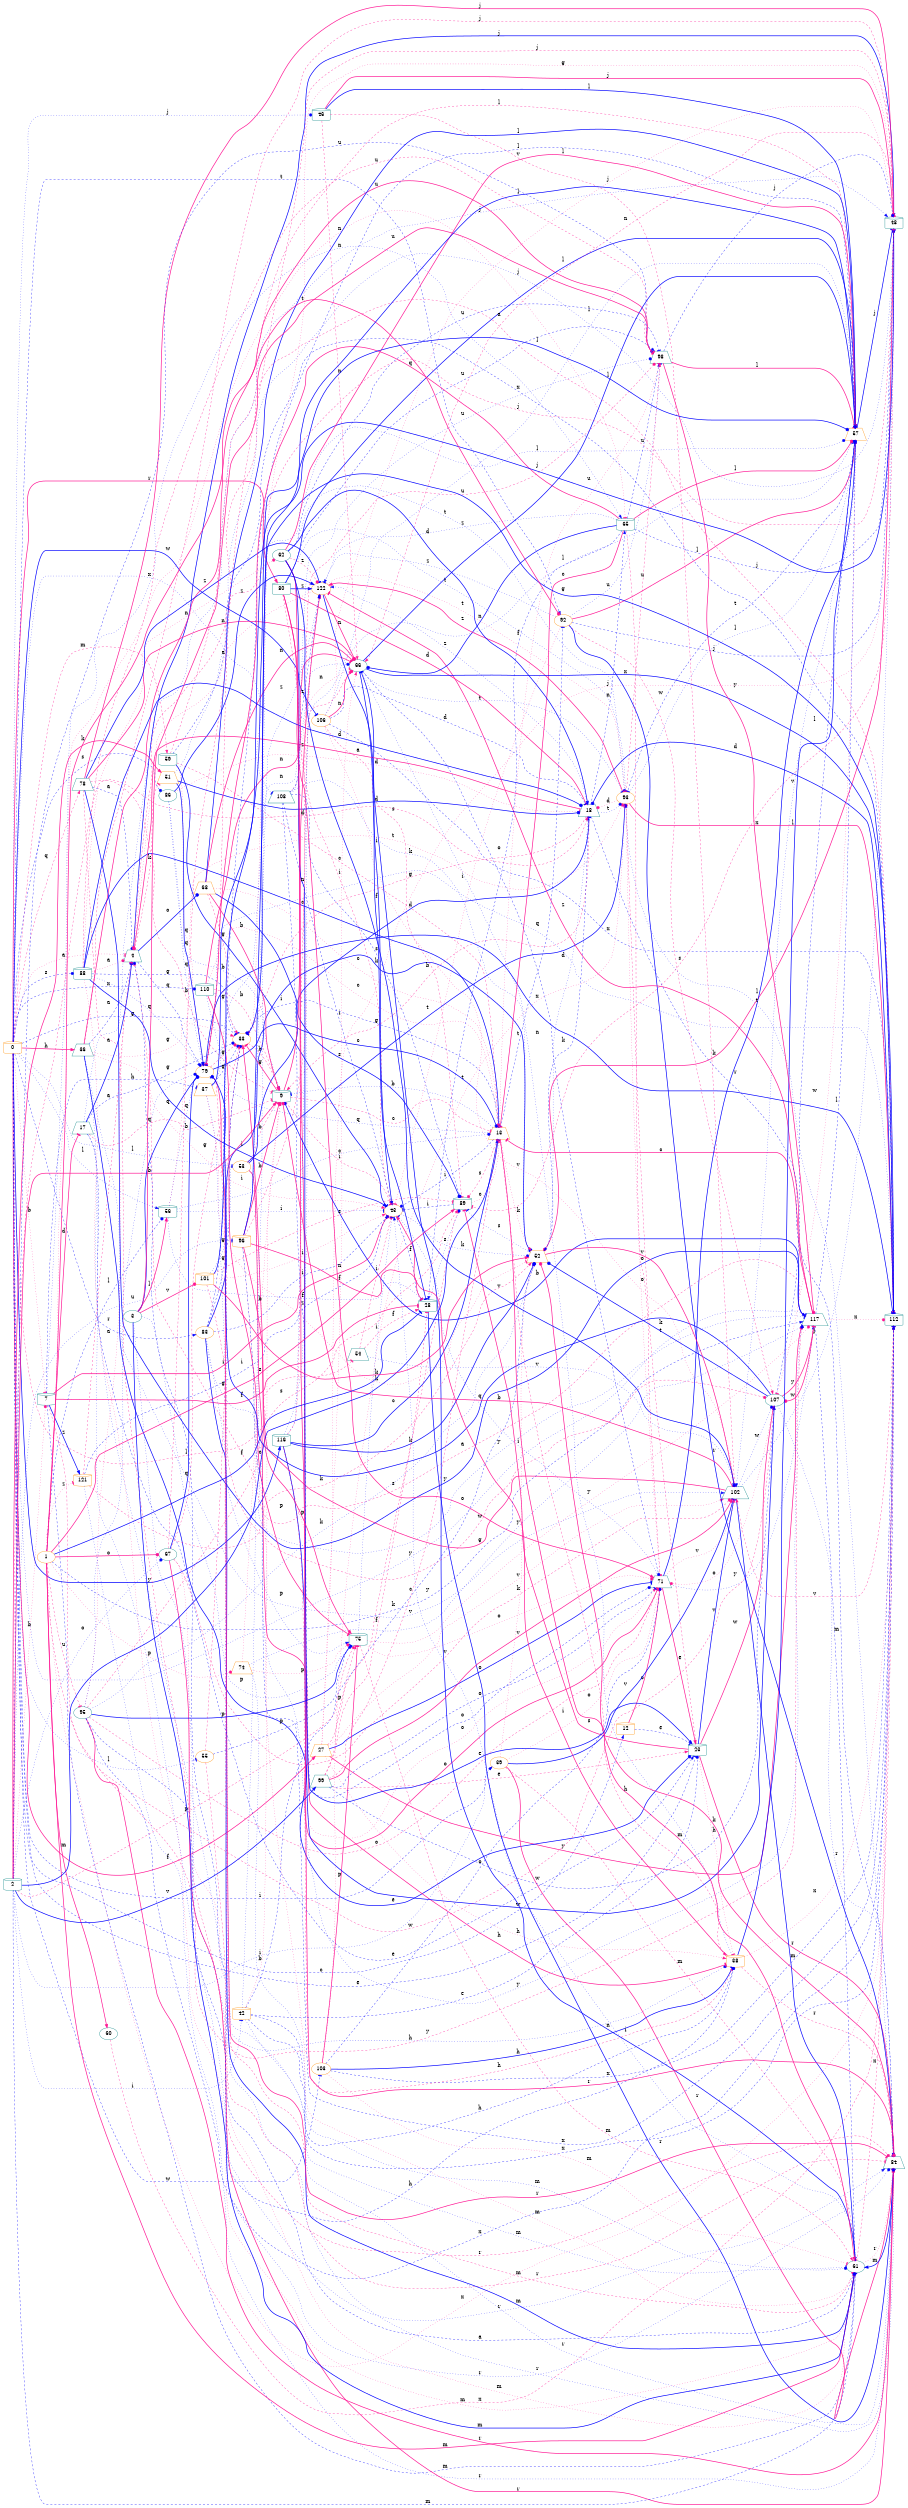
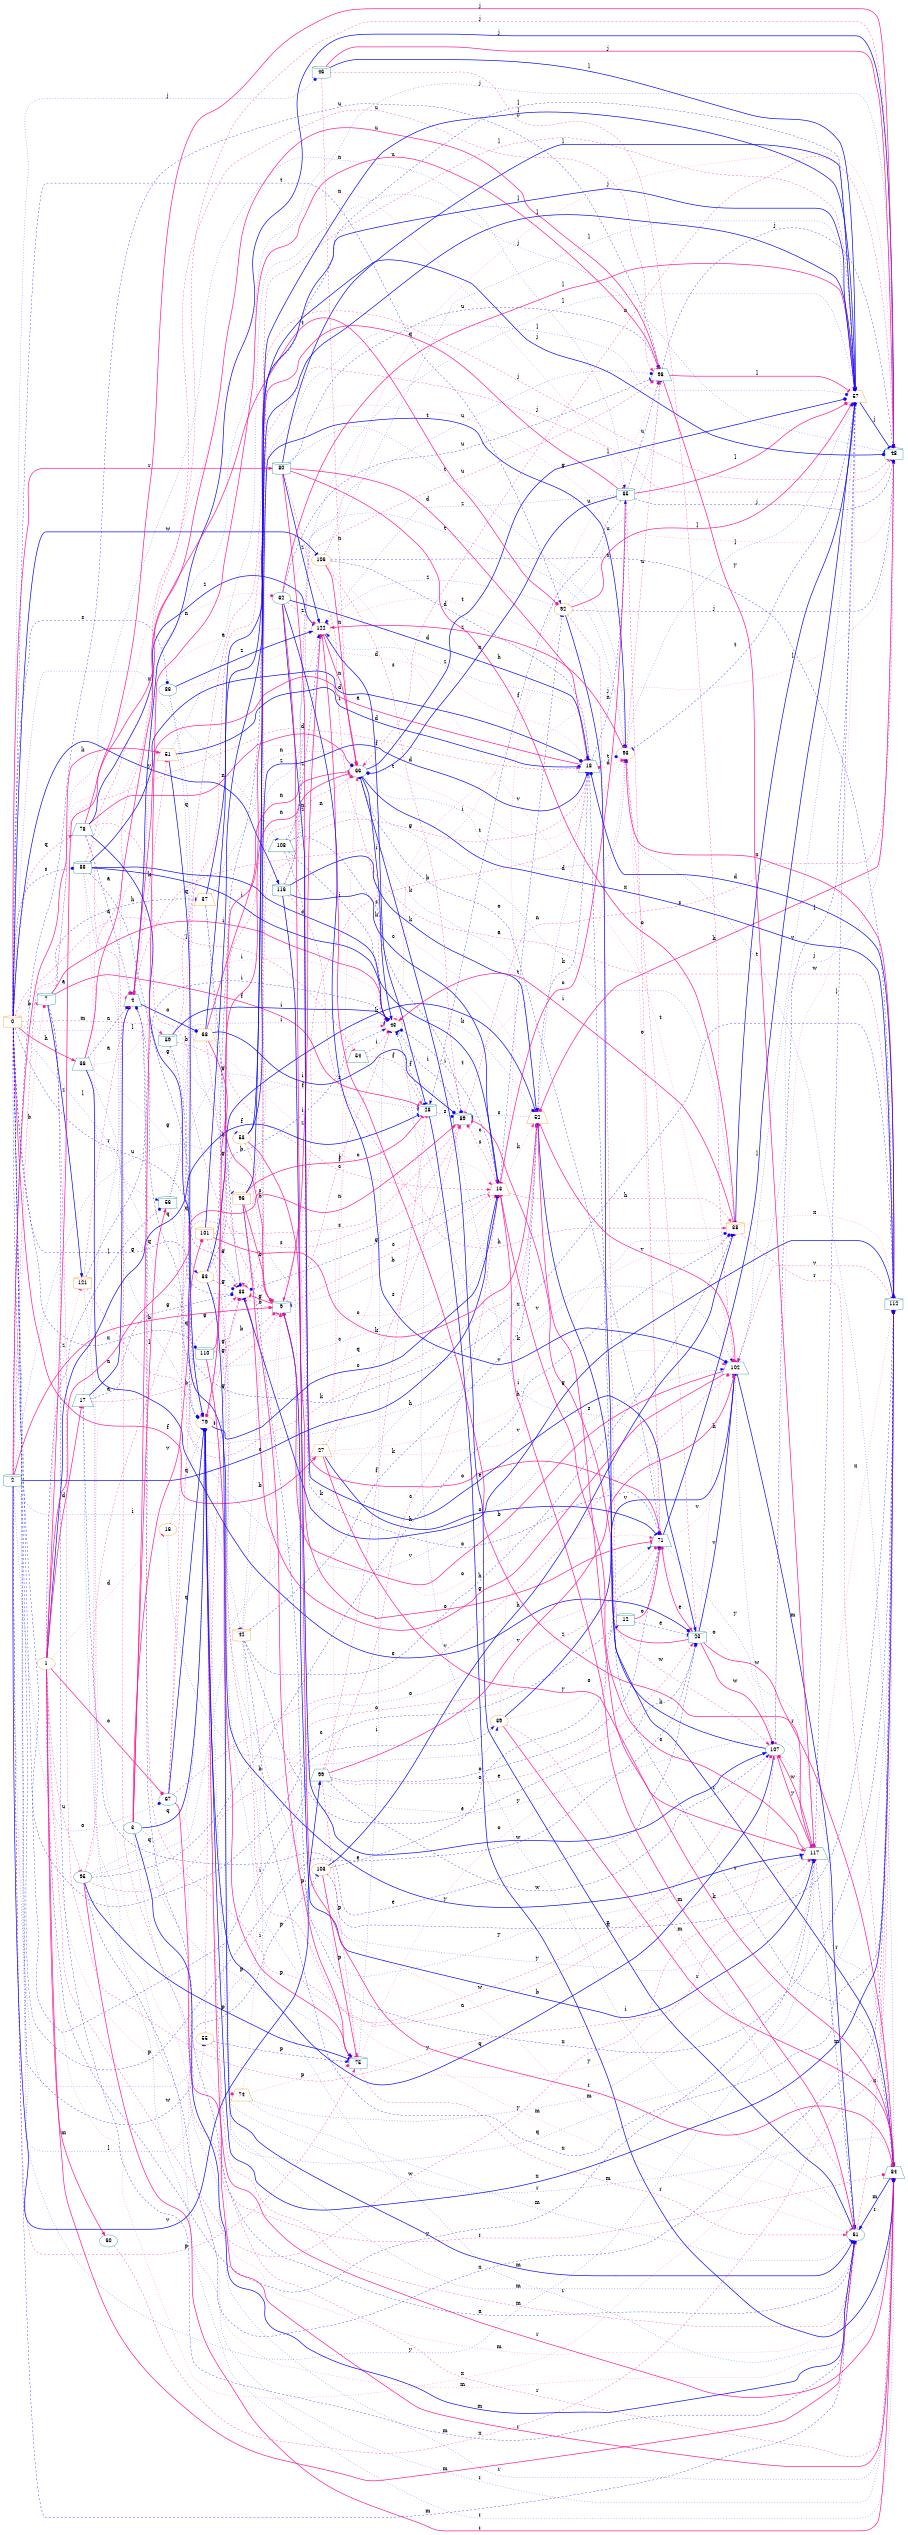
none -> (168, 1530)
(626, 1729) -> (626, 1620)
none -> (333, 1907)
